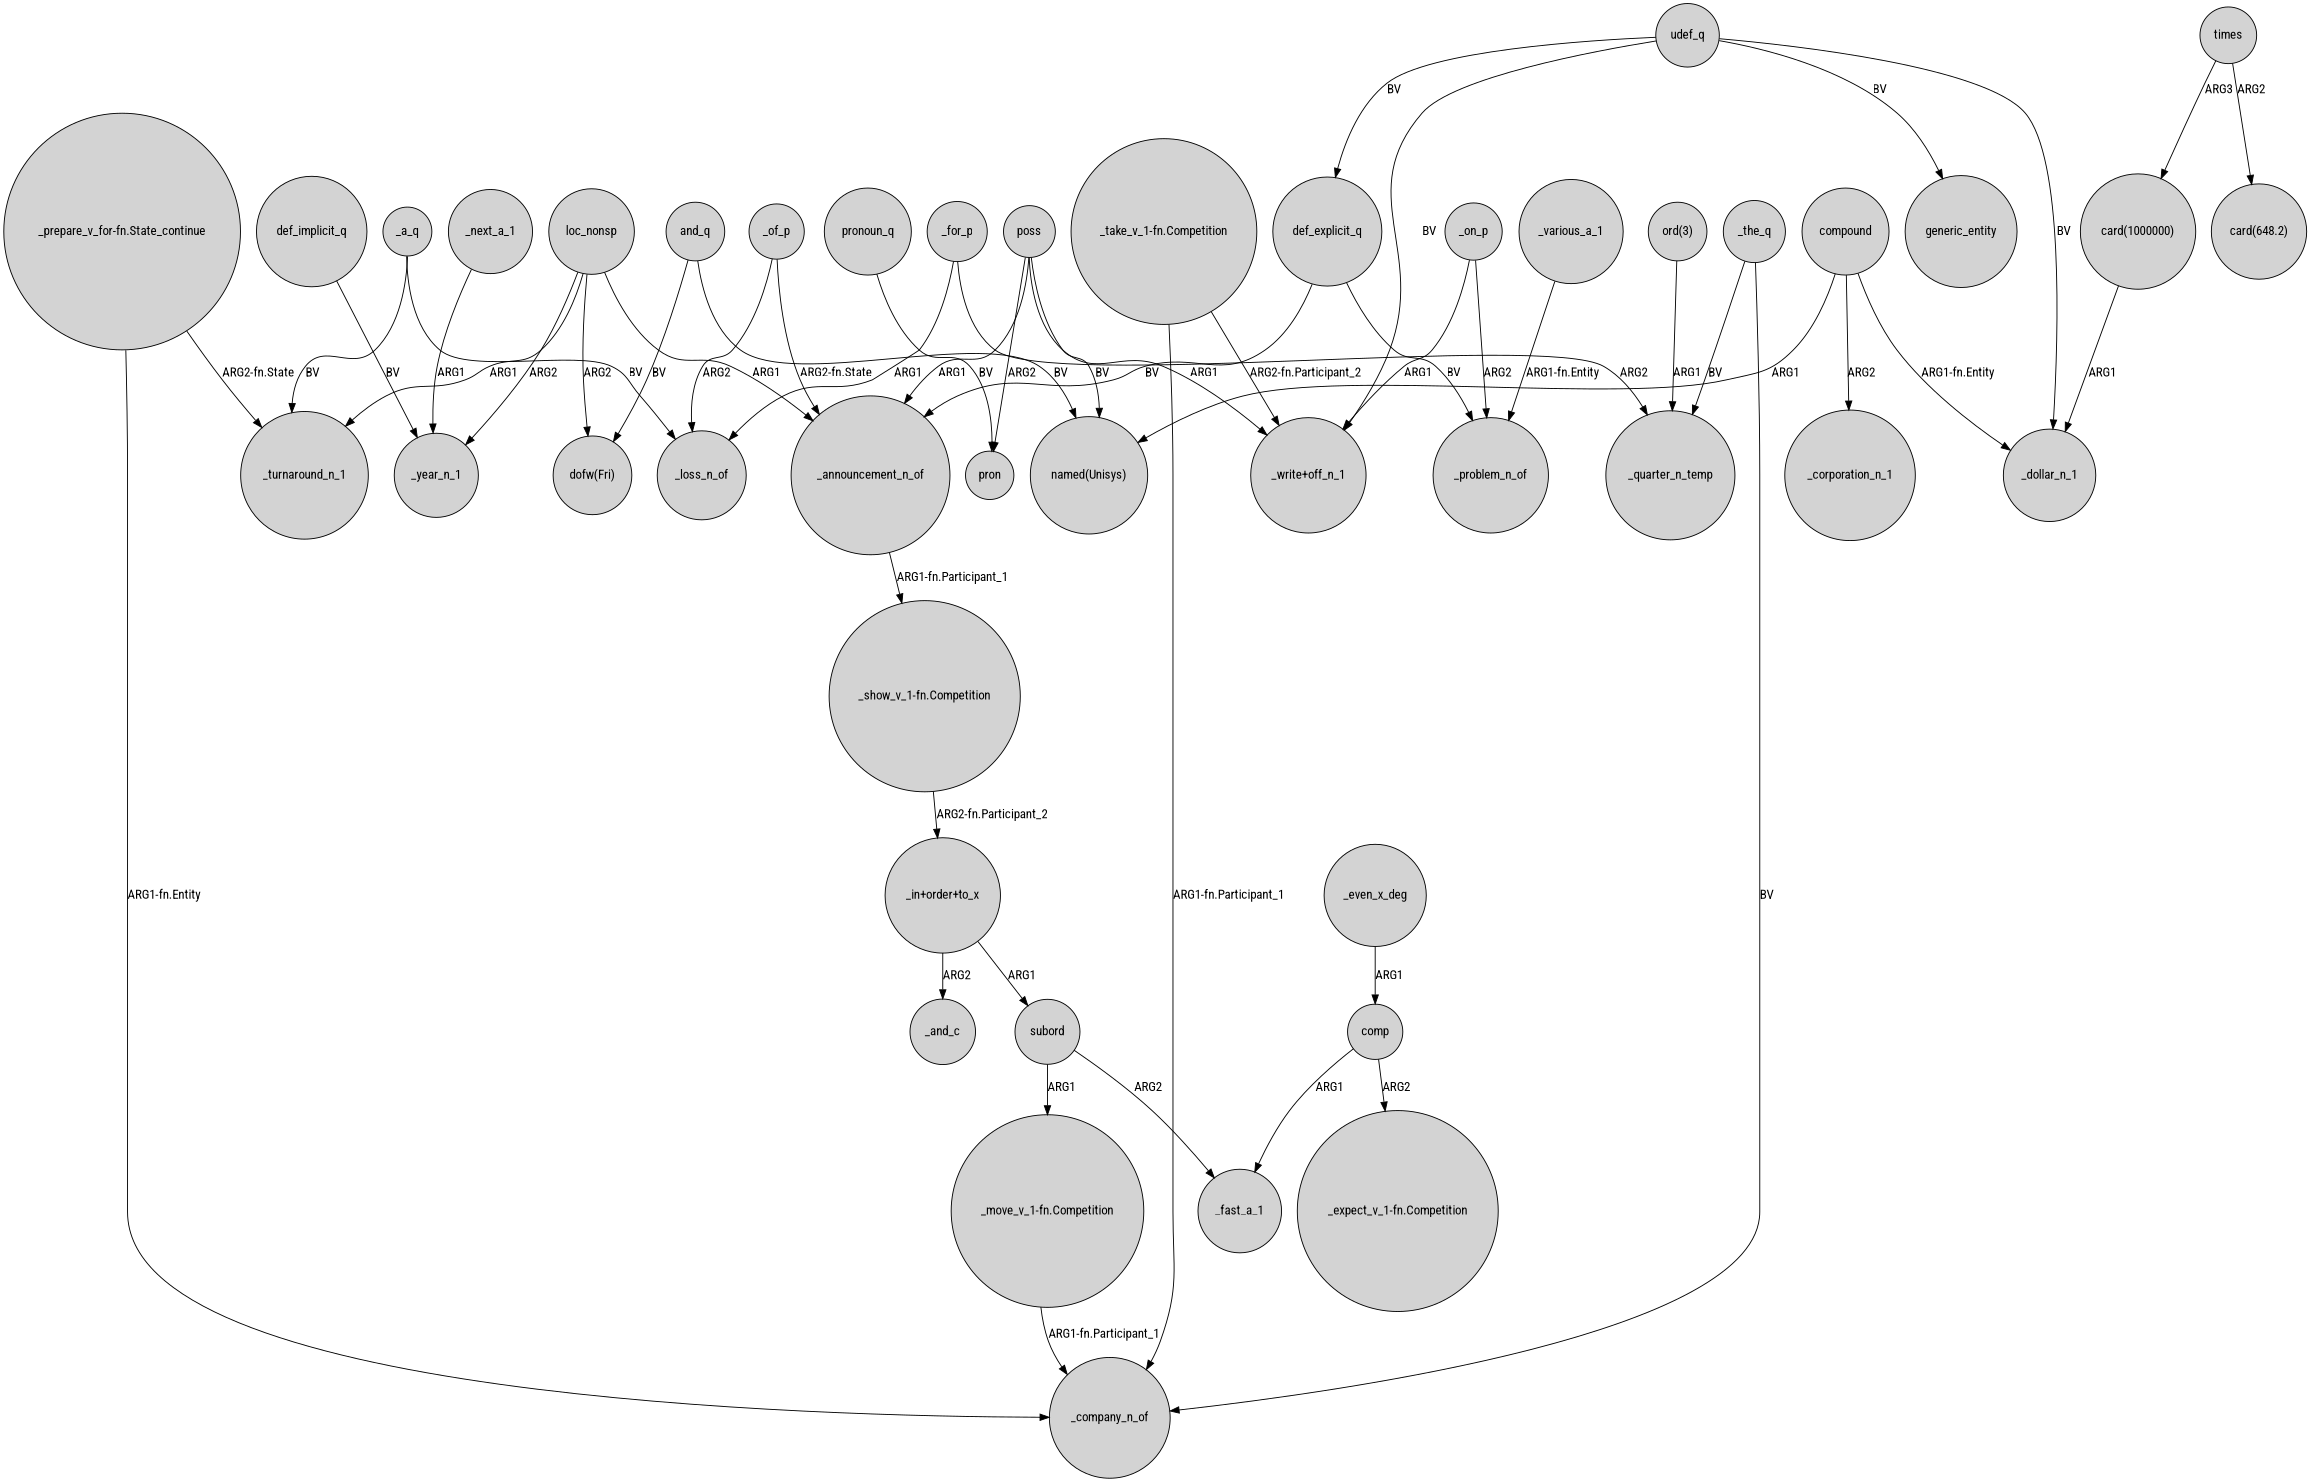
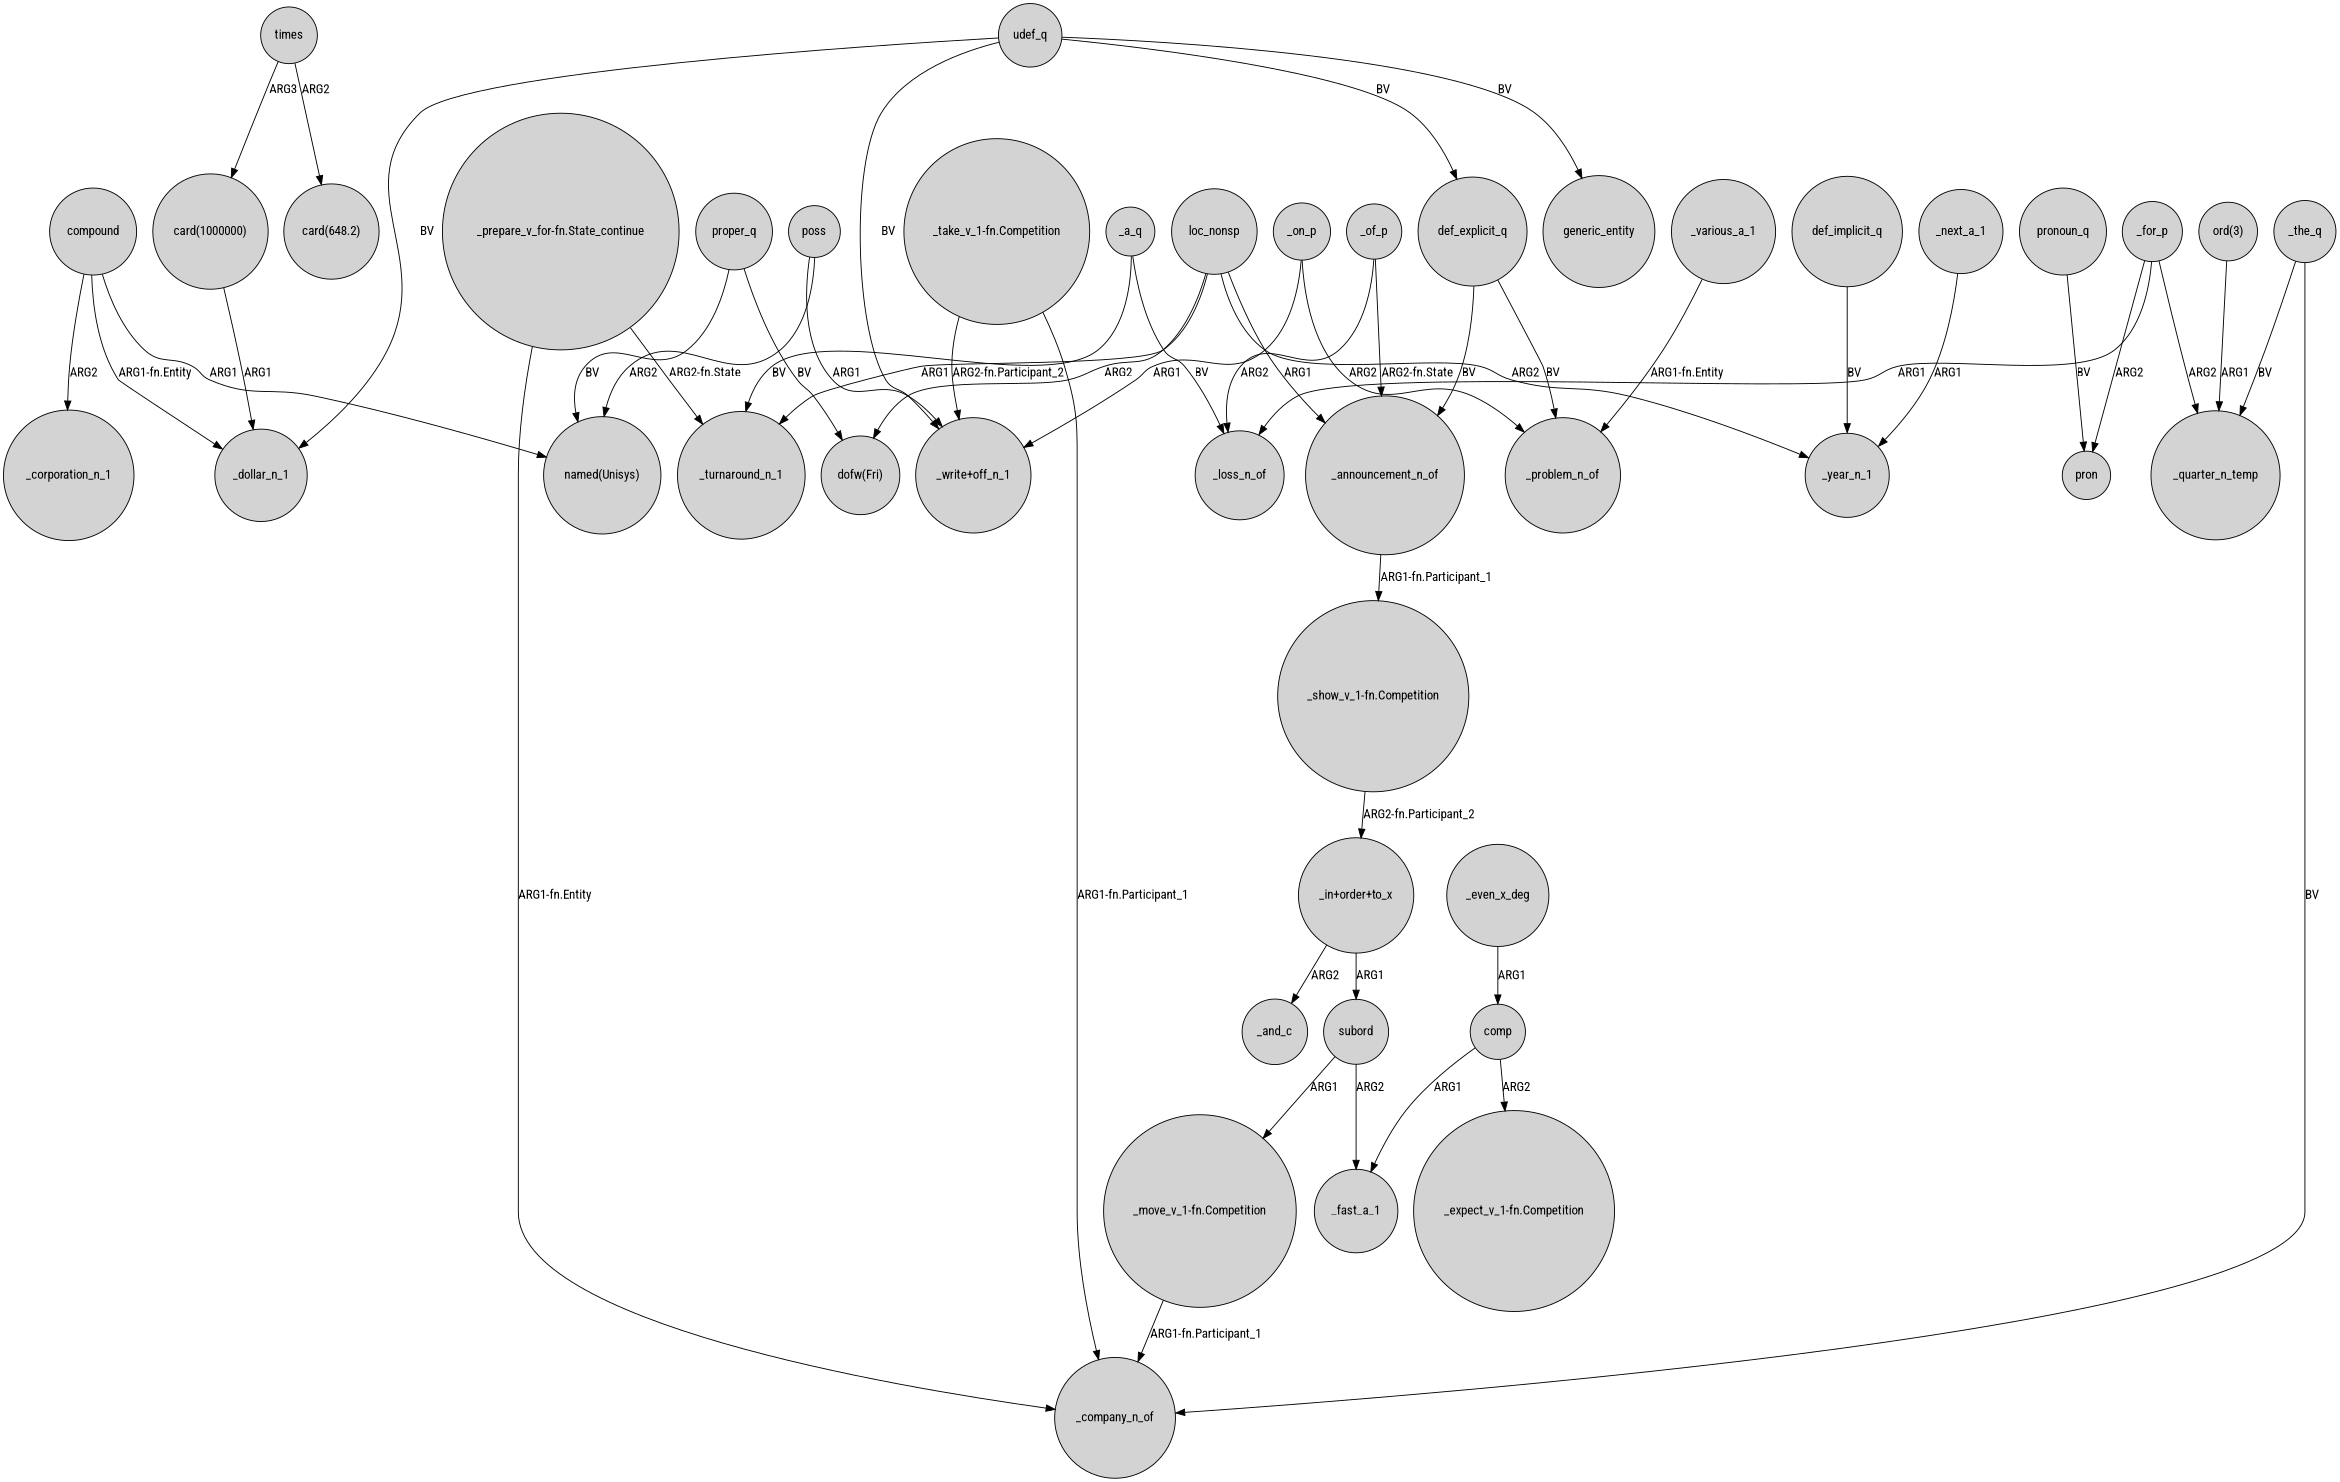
(695, 232) -> (734, 232)
(1001, 343) -> none
(1011, 345) -> (2119, 356)
(1103, 373) -> (643, 373)
